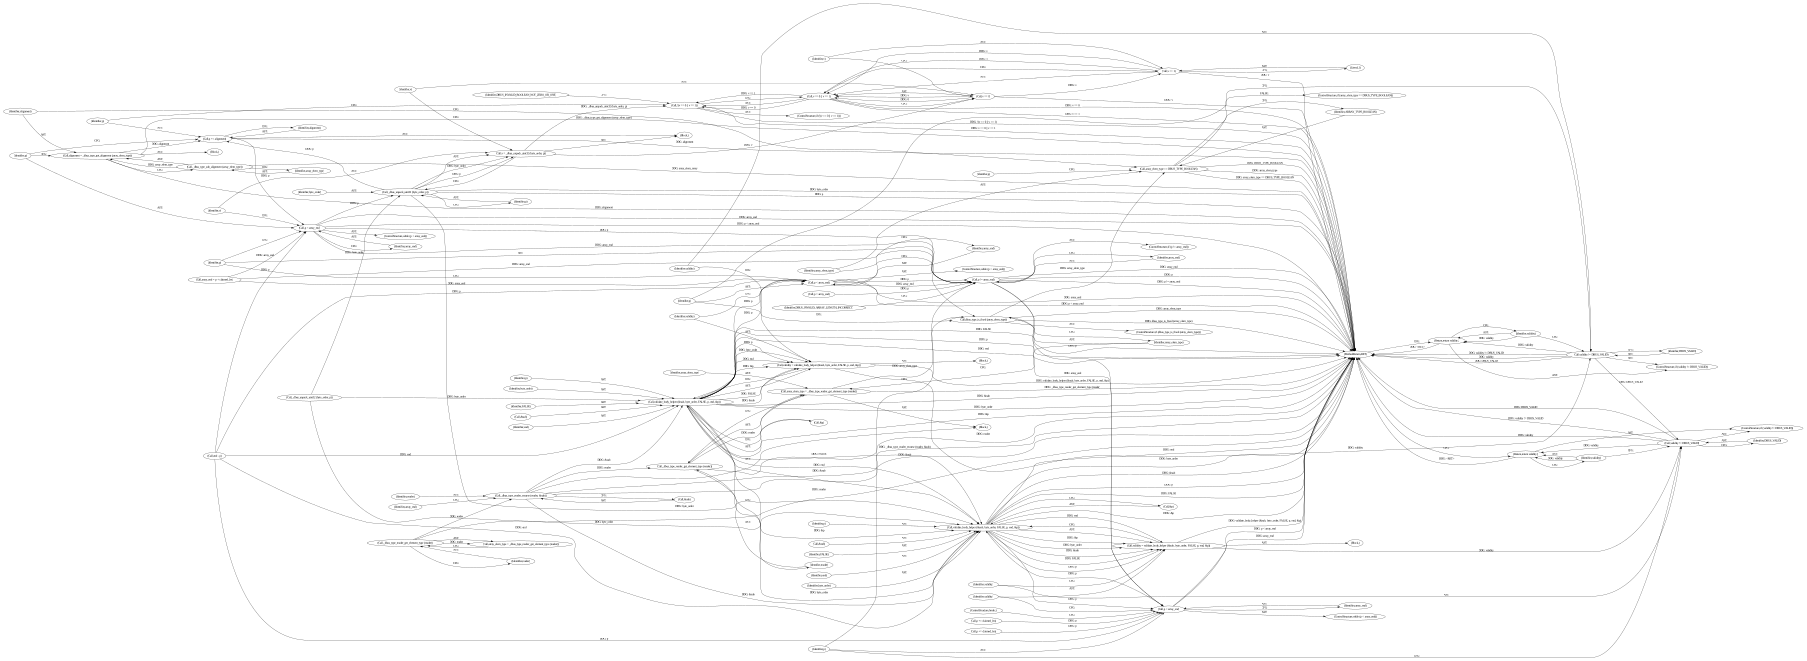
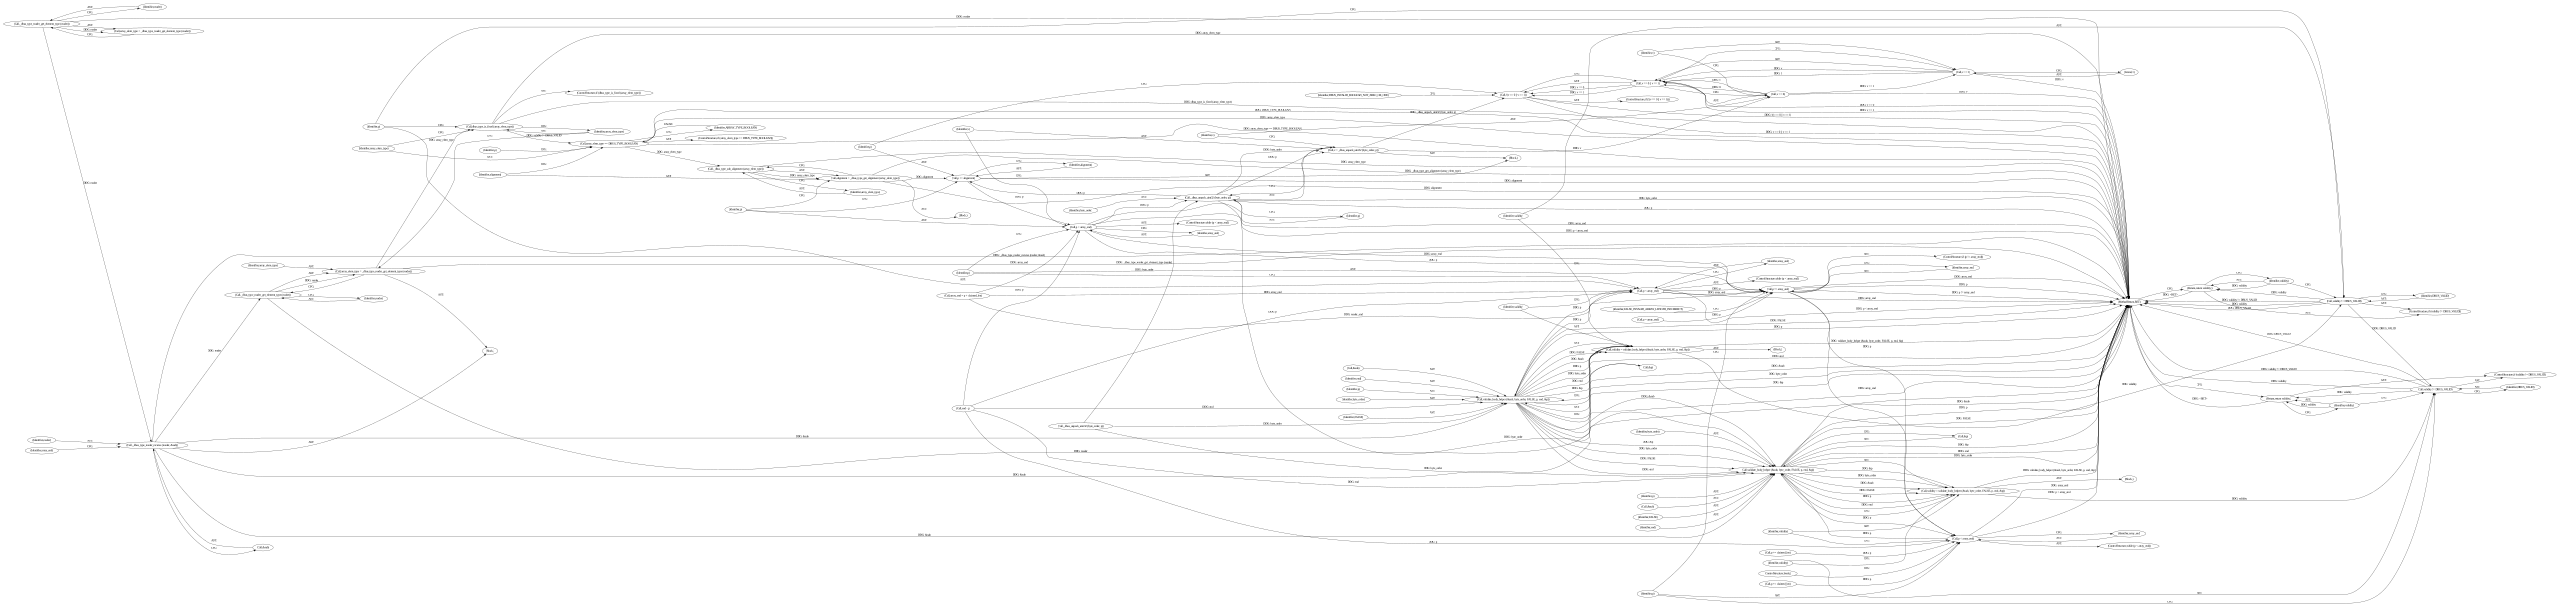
(1072, 85) -> (1867, 86)
(1265, 94) -> (669, 139)
(1265, 128) -> (669, 124)
none -> (671, 156)
(684, 169) -> (1353, 162)
(521, 264) -> (1353, 315)
(1072, 268) -> (544, 136)
(819, 308) -> (1648, 309)
